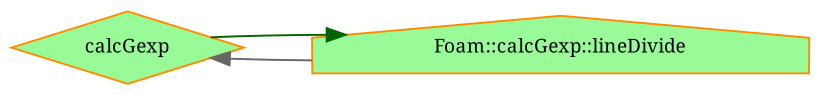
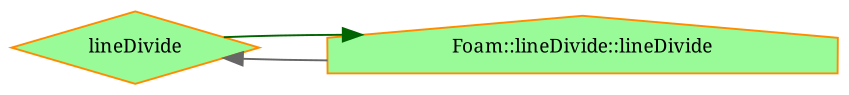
(128, 48) -> (135, 48)
(561, 48) -> (583, 48)
